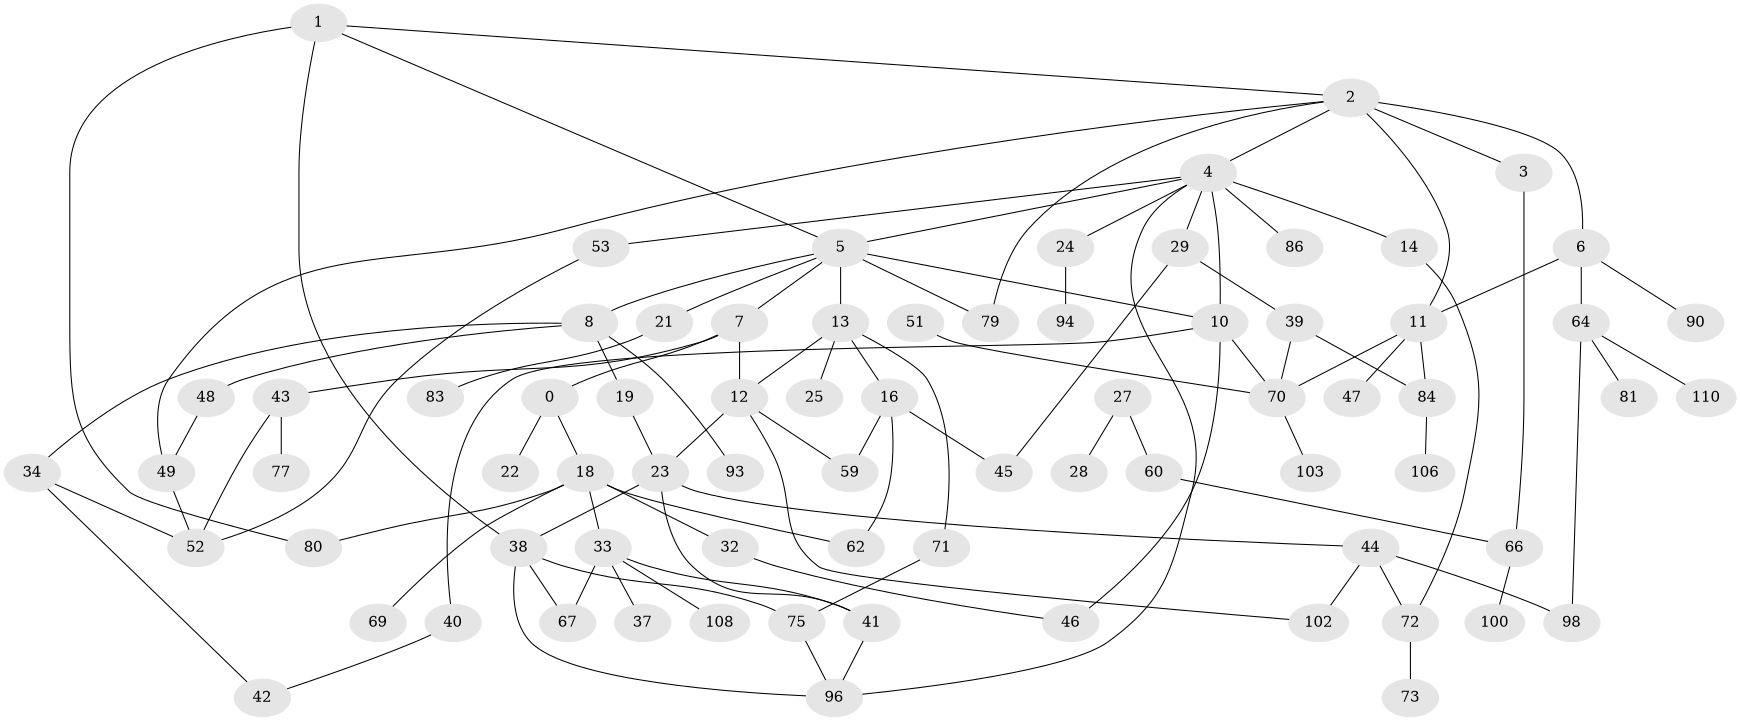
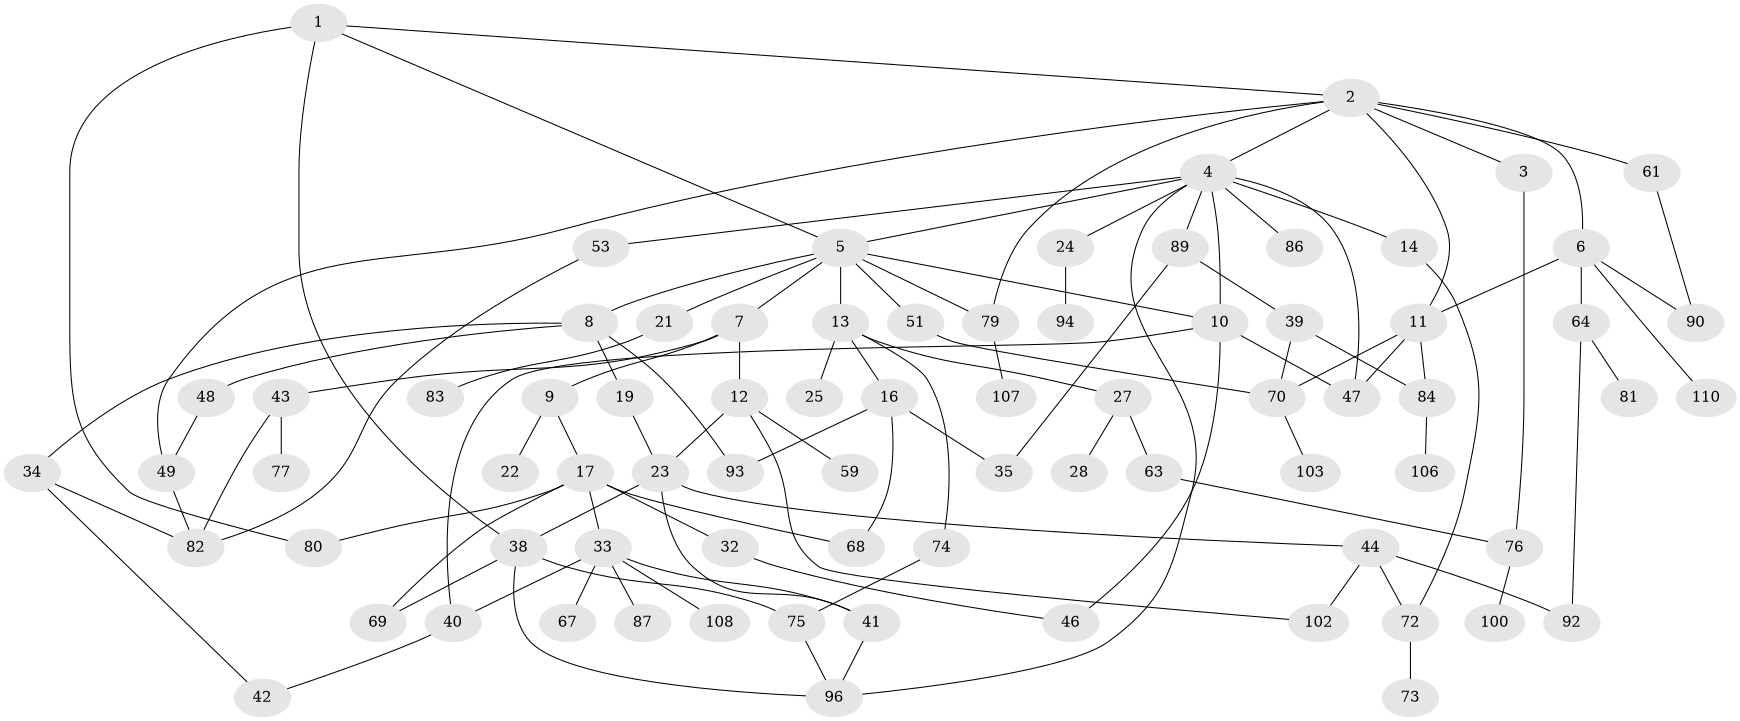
none -> (1652, 173)
(1180, 248) -> (1180, 248)
none -> (1343, 248)
none -> (878, 285)
(790, 360) -> (978, 366)
(1248, 360) -> (1279, 357)
(1644, 360) -> (1643, 323)
(550, 398) -> (550, 398)
none -> (1006, 398)
(870, 435) -> (813, 435)
(585, 473) -> (585, 473)
(1004, 473) -> (1004, 473)
(1154, 473) -> (1154, 473)
(196, 548) -> (196, 548)
(856, 548) -> (856, 548)
(942, 548) -> (942, 548)
(1515, 548) -> (1515, 548)
none -> (528, 585)
(543, 585) -> (456, 582)
(643, 623) -> (643, 623)
(1572, 623) -> (1572, 623)
